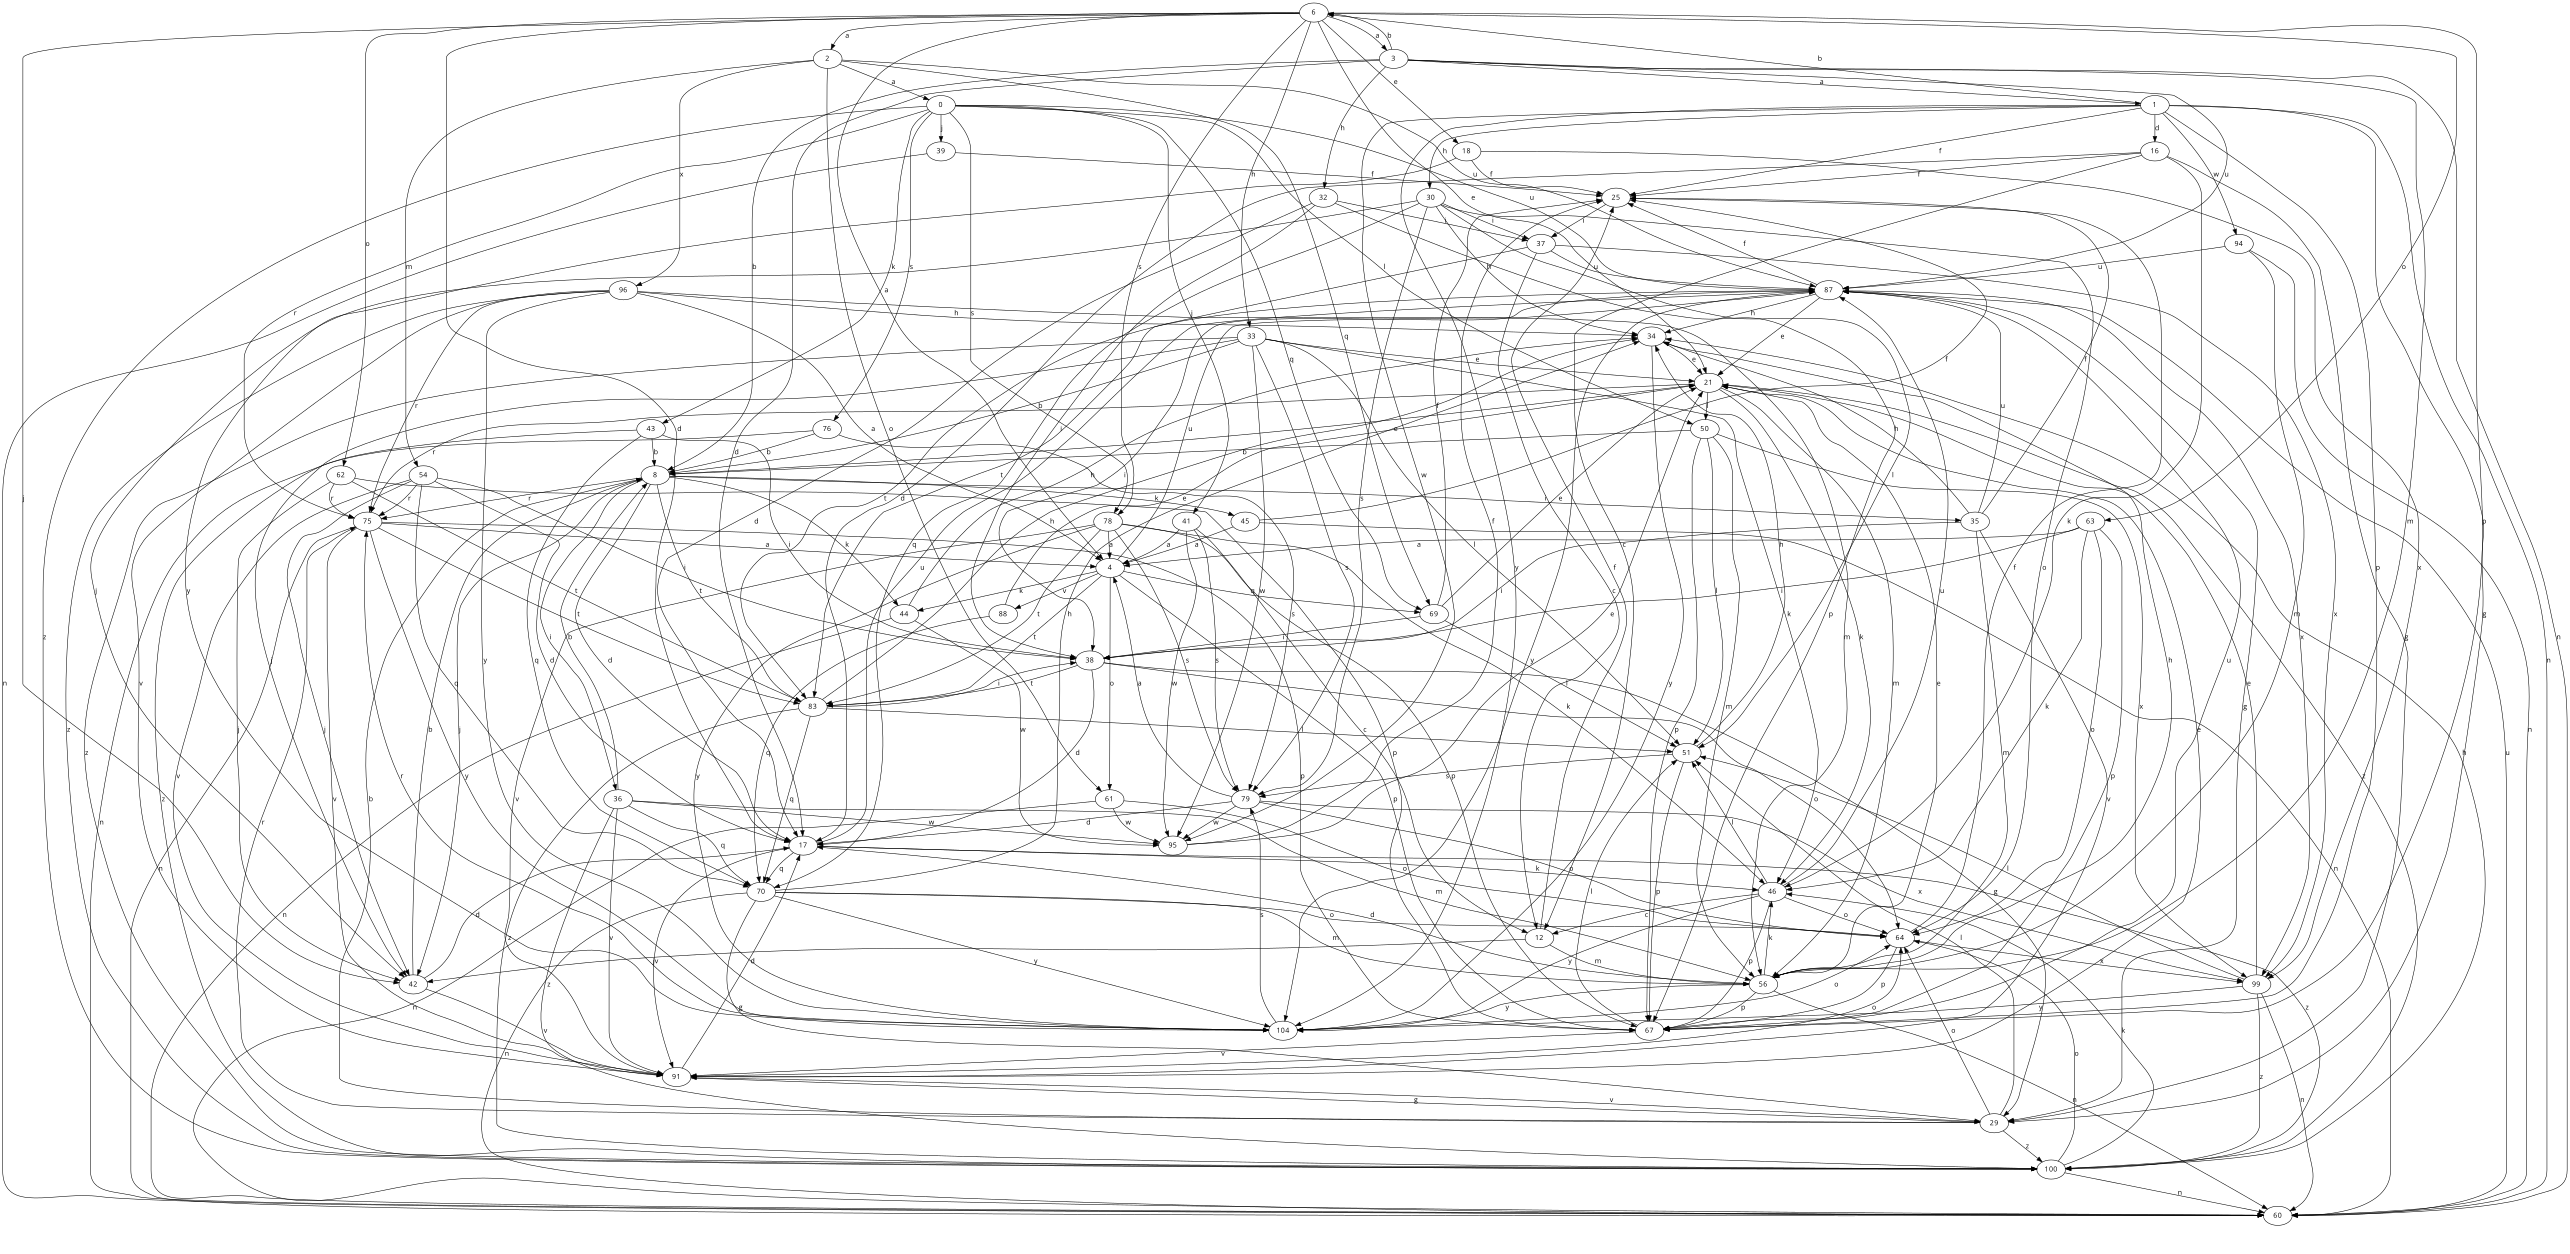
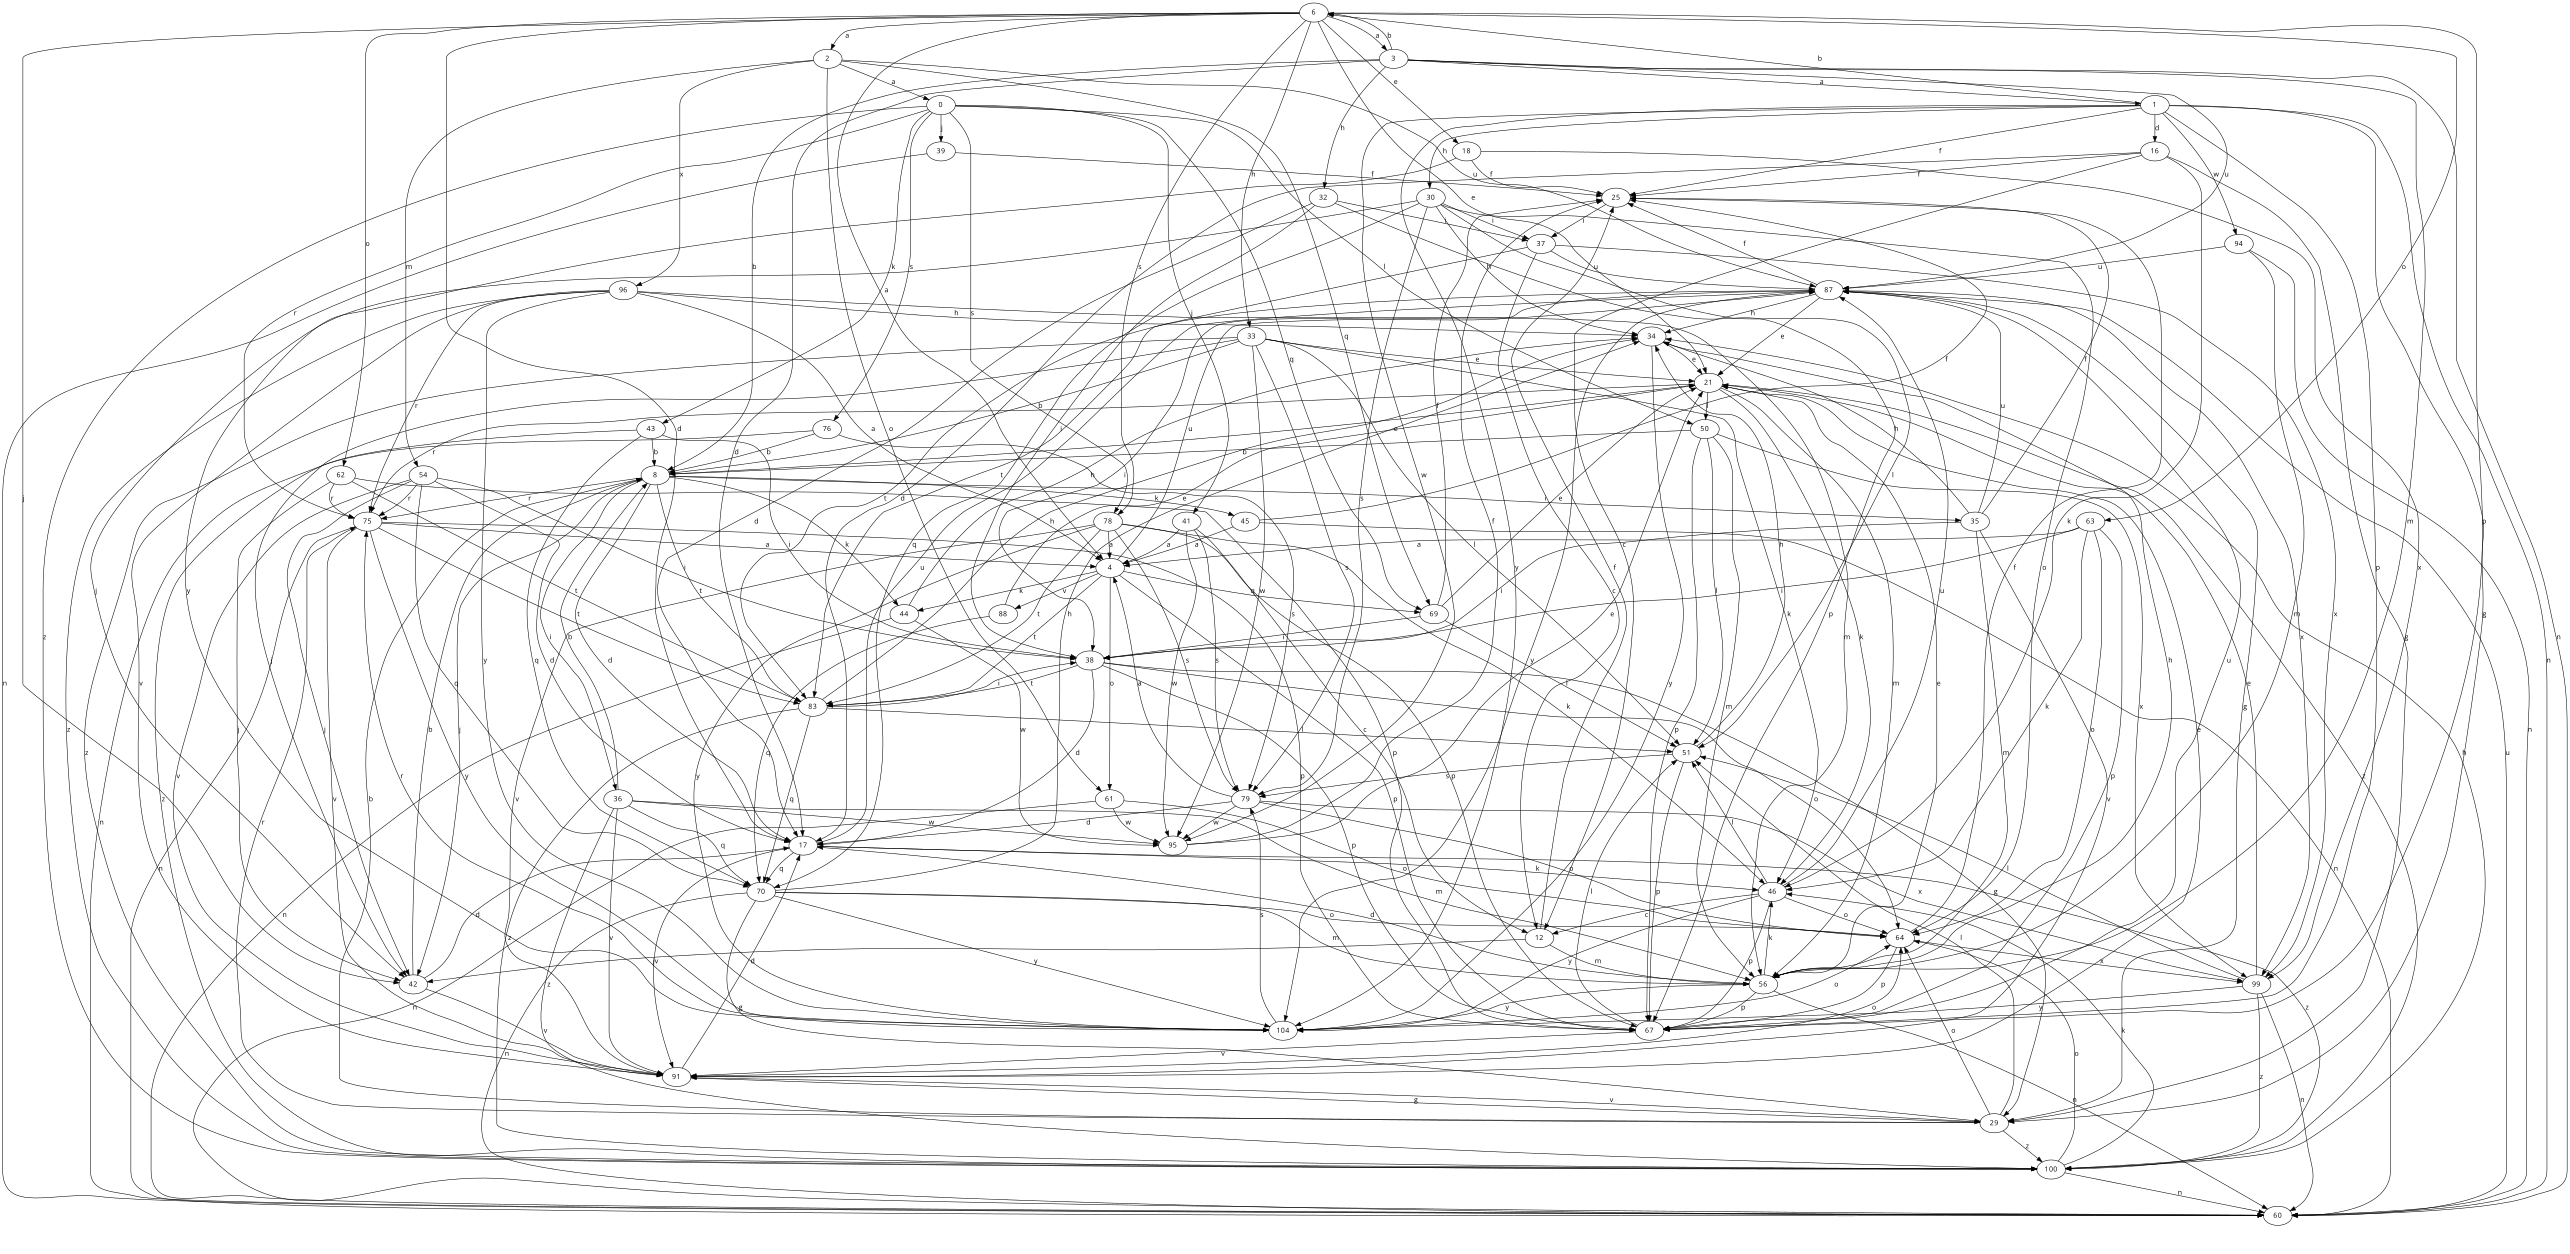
(1396, 159) -> none
none -> (1357, 870)
